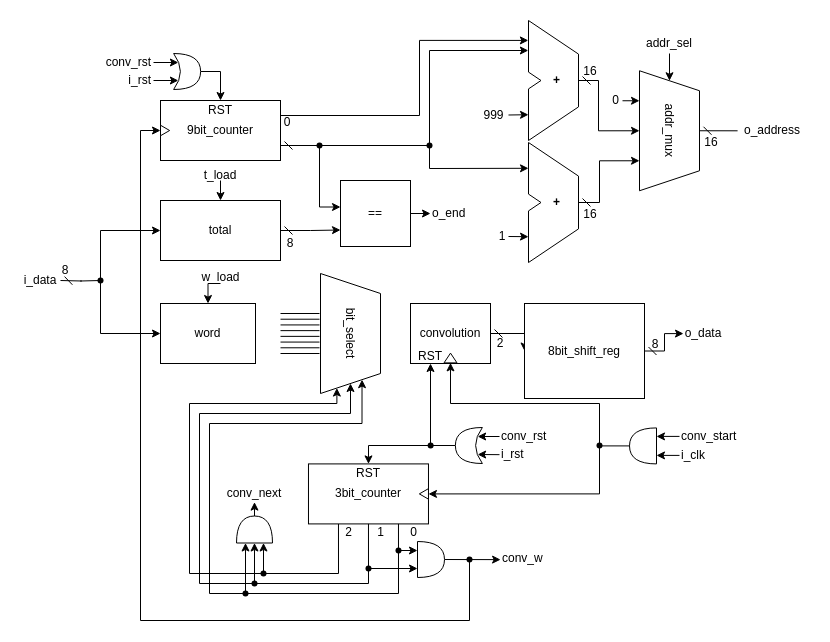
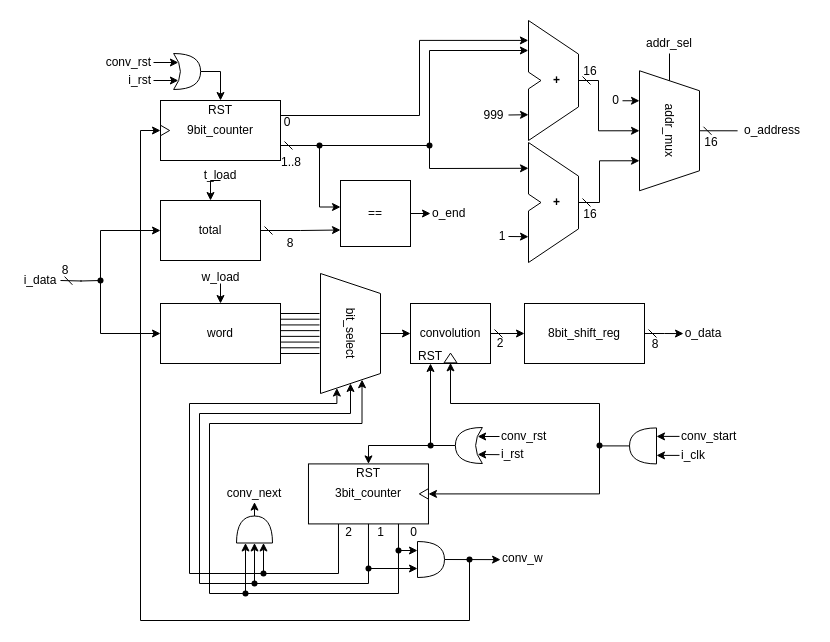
(670, 72) -> (670, 75)
none -> (291, 163)
(221, 231) -> (211, 231)
(208, 334) -> (221, 334)
none -> (392, 334)
(585, 351) -> (585, 334)
